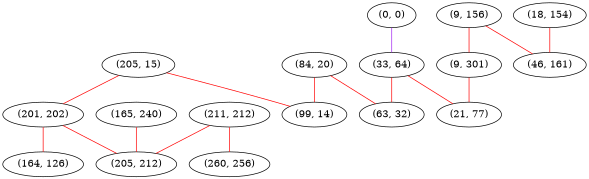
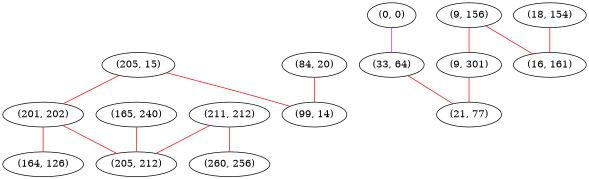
(550, 65) -> (550, 65)
(392, 115) -> none
